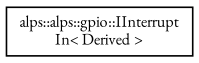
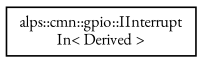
(100, 32) -> (101, 32)
